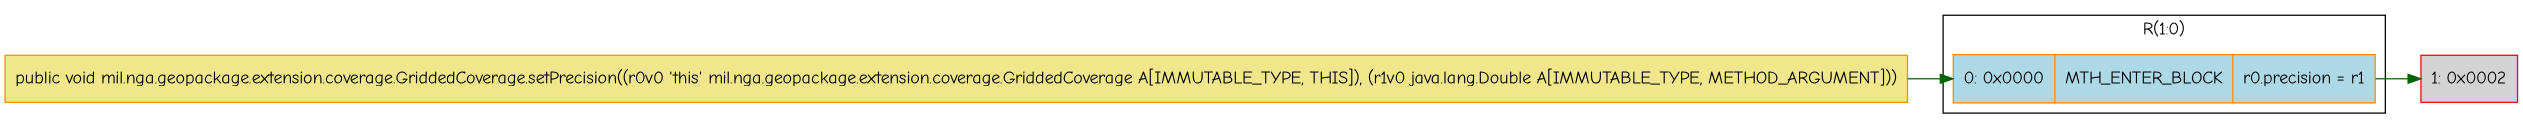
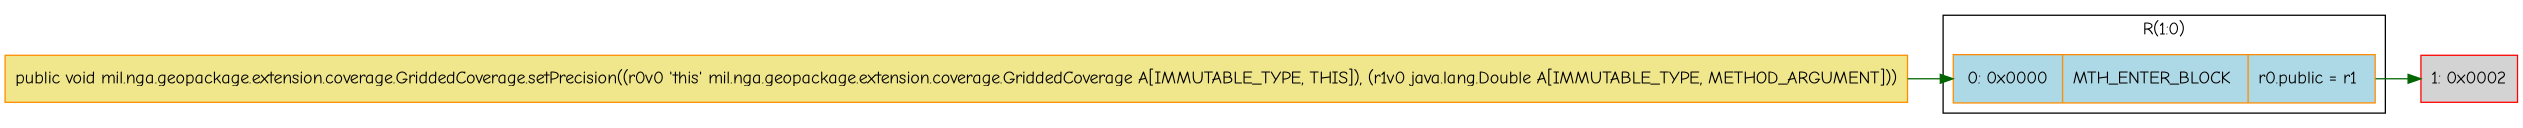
(2304, 78) -> (2308, 78)
